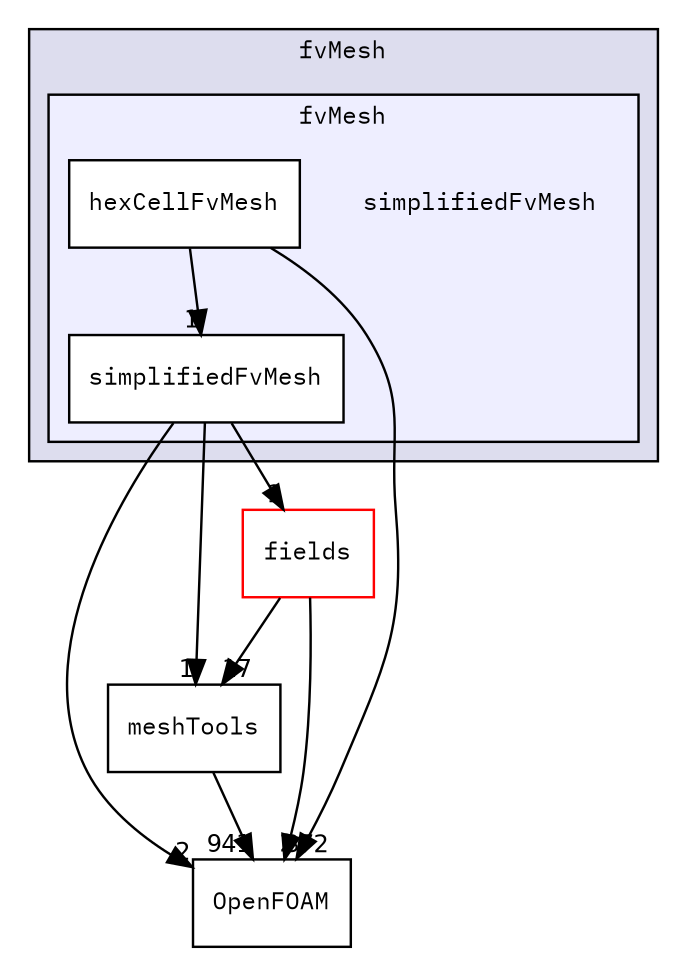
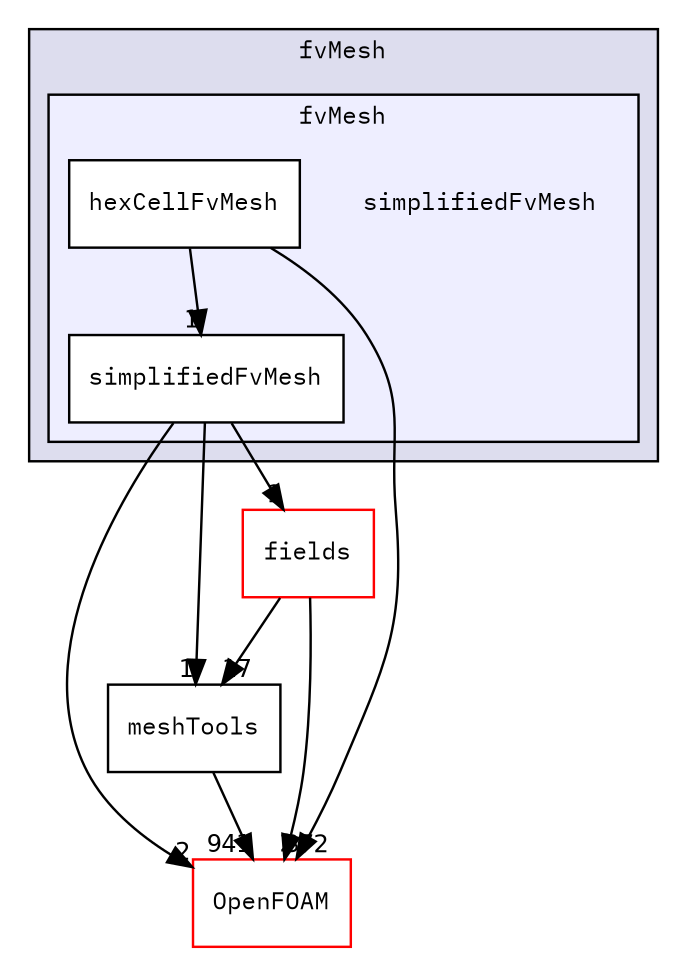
(272, 903) -> (272, 903)
